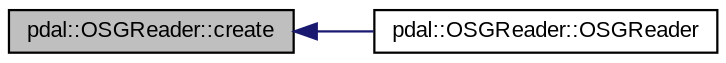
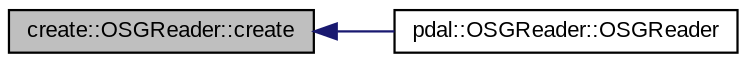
(151, 31) -> (161, 31)
